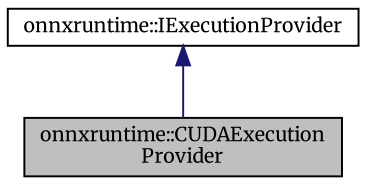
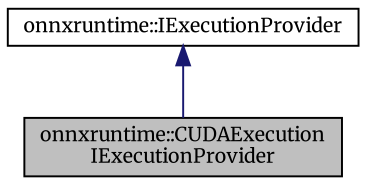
(183, 147) -> (183, 147)
